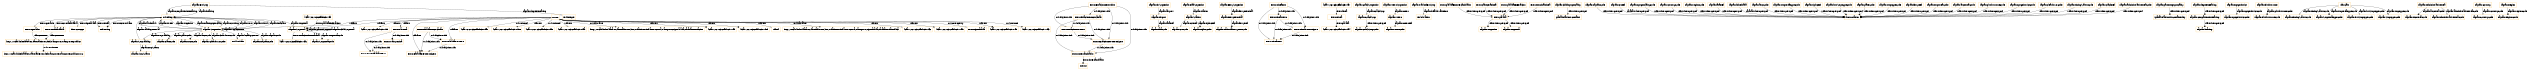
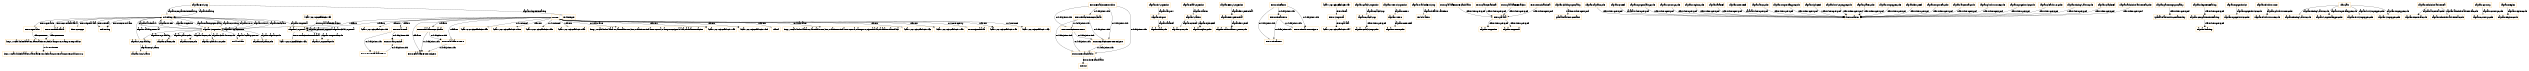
(1738, 5) -> (1738, 5)
(1578, 11) -> (1578, 11)
(1336, 17) -> (1336, 17)
none -> (492, 18)
(1291, 35) -> none
none -> (1074, 42)
(377, 45) -> (390, 49)
